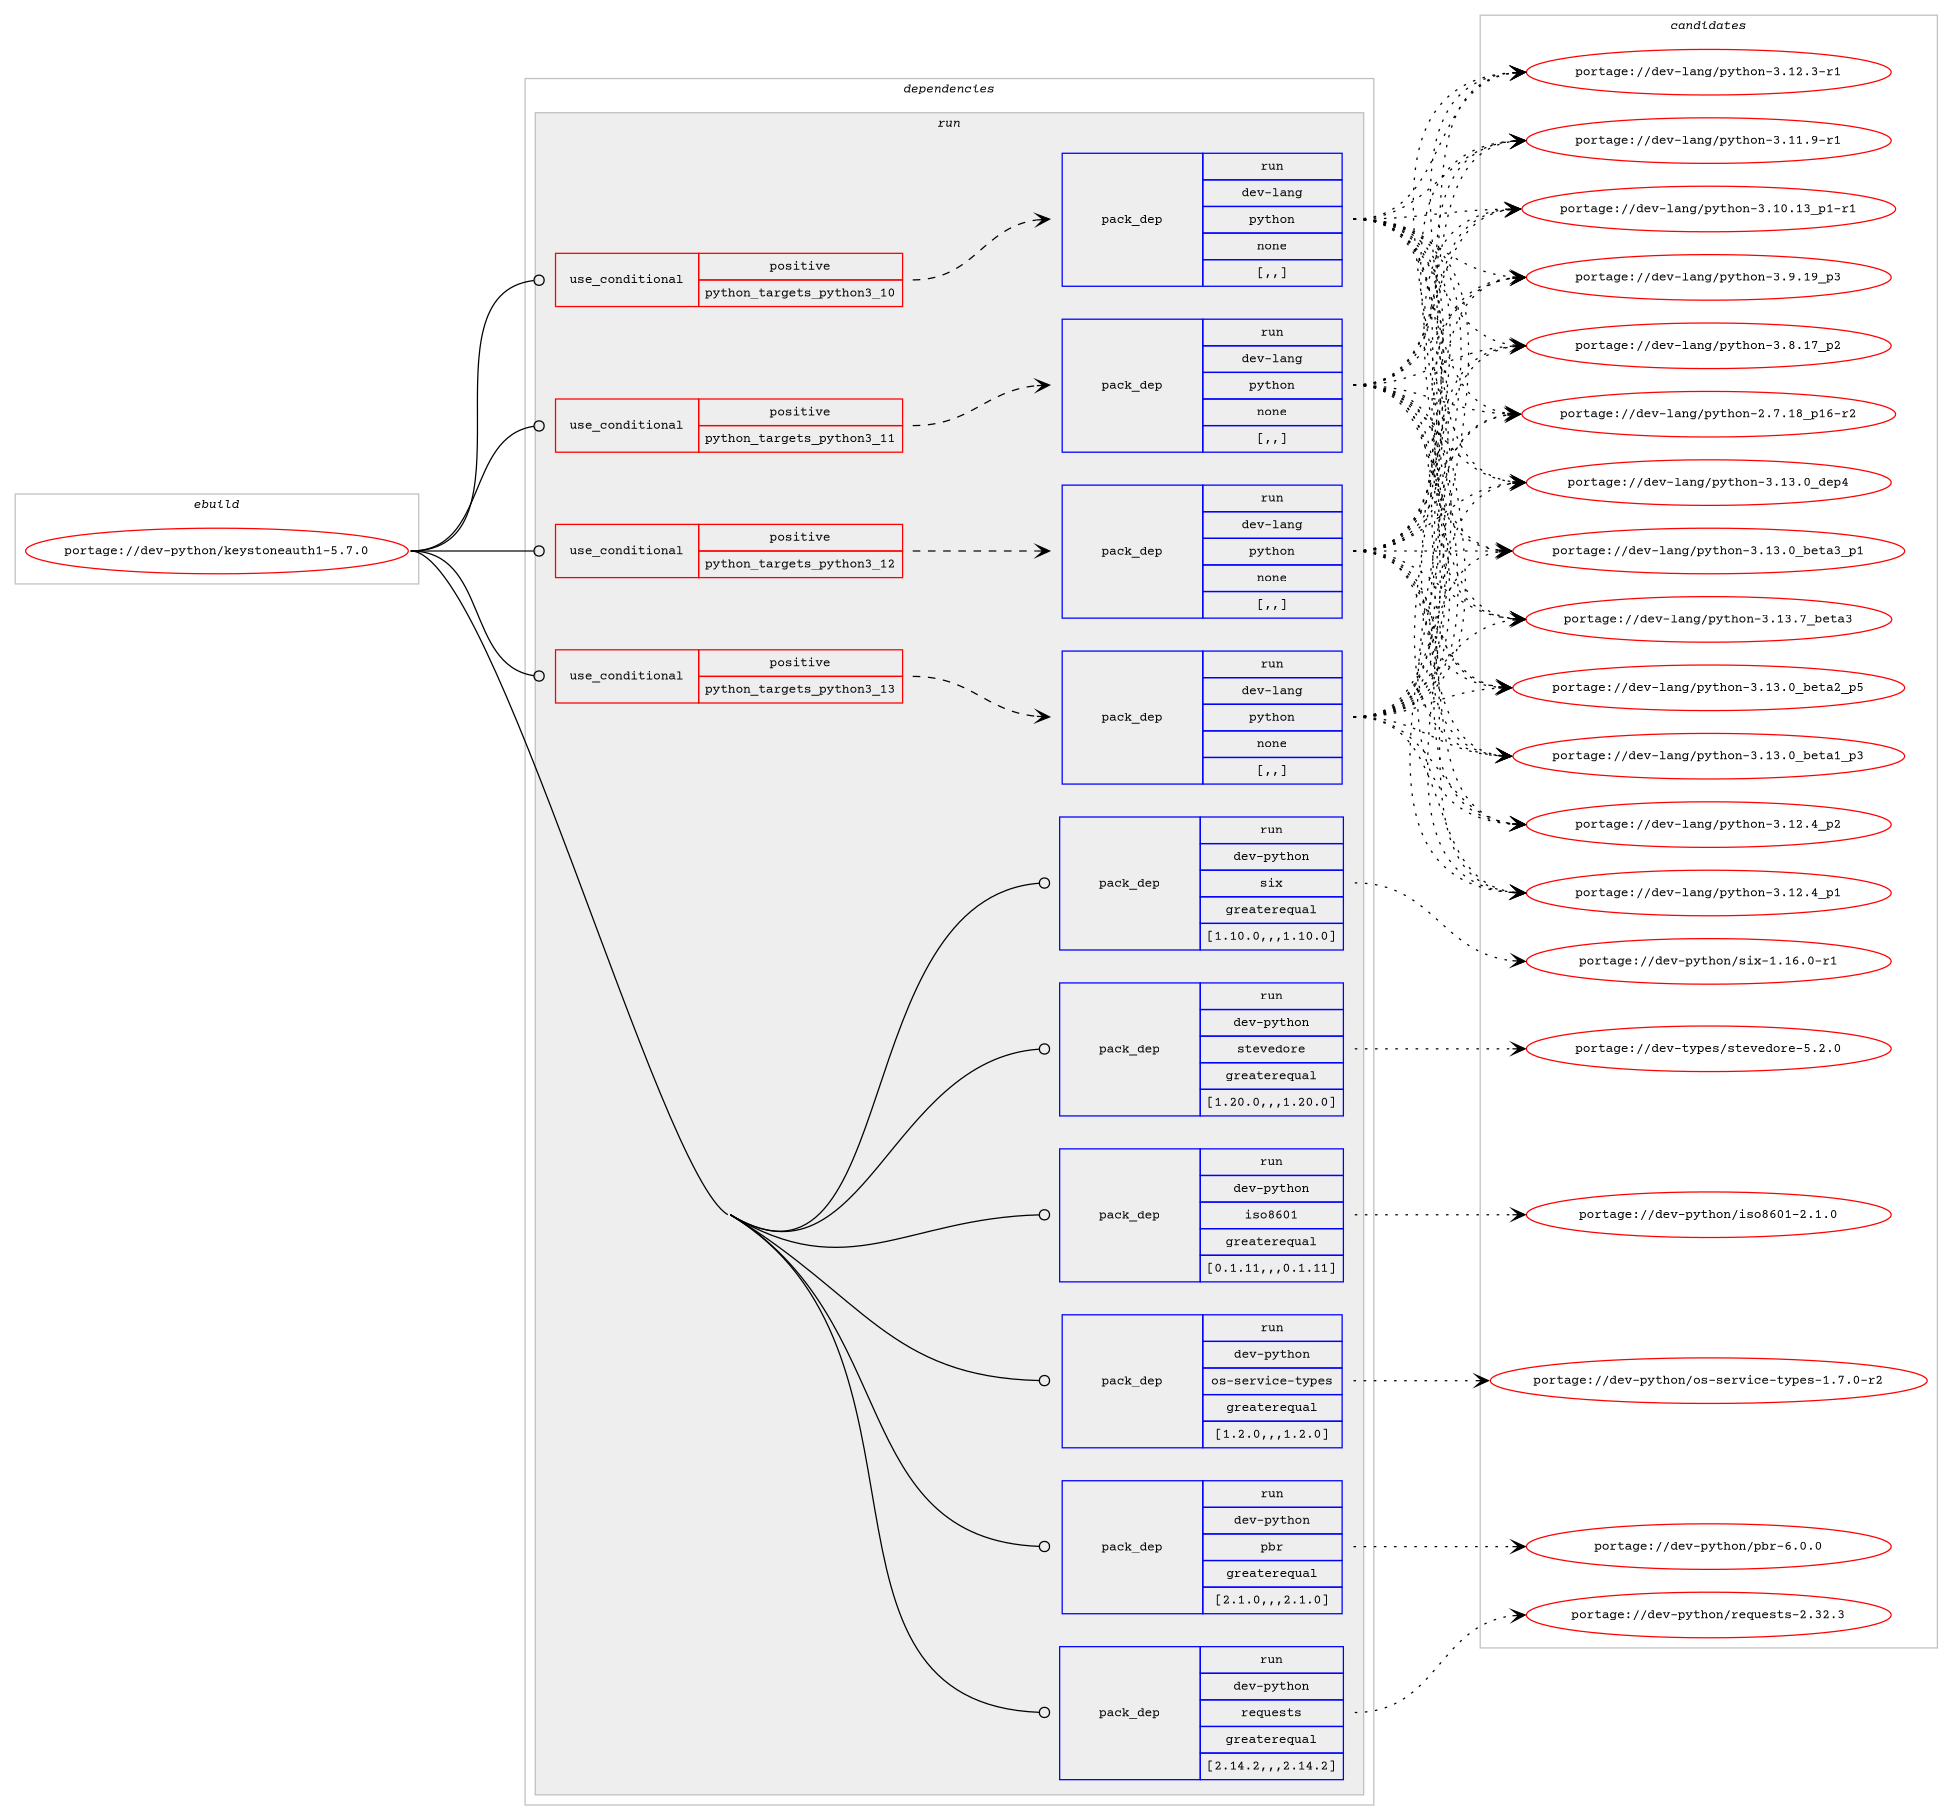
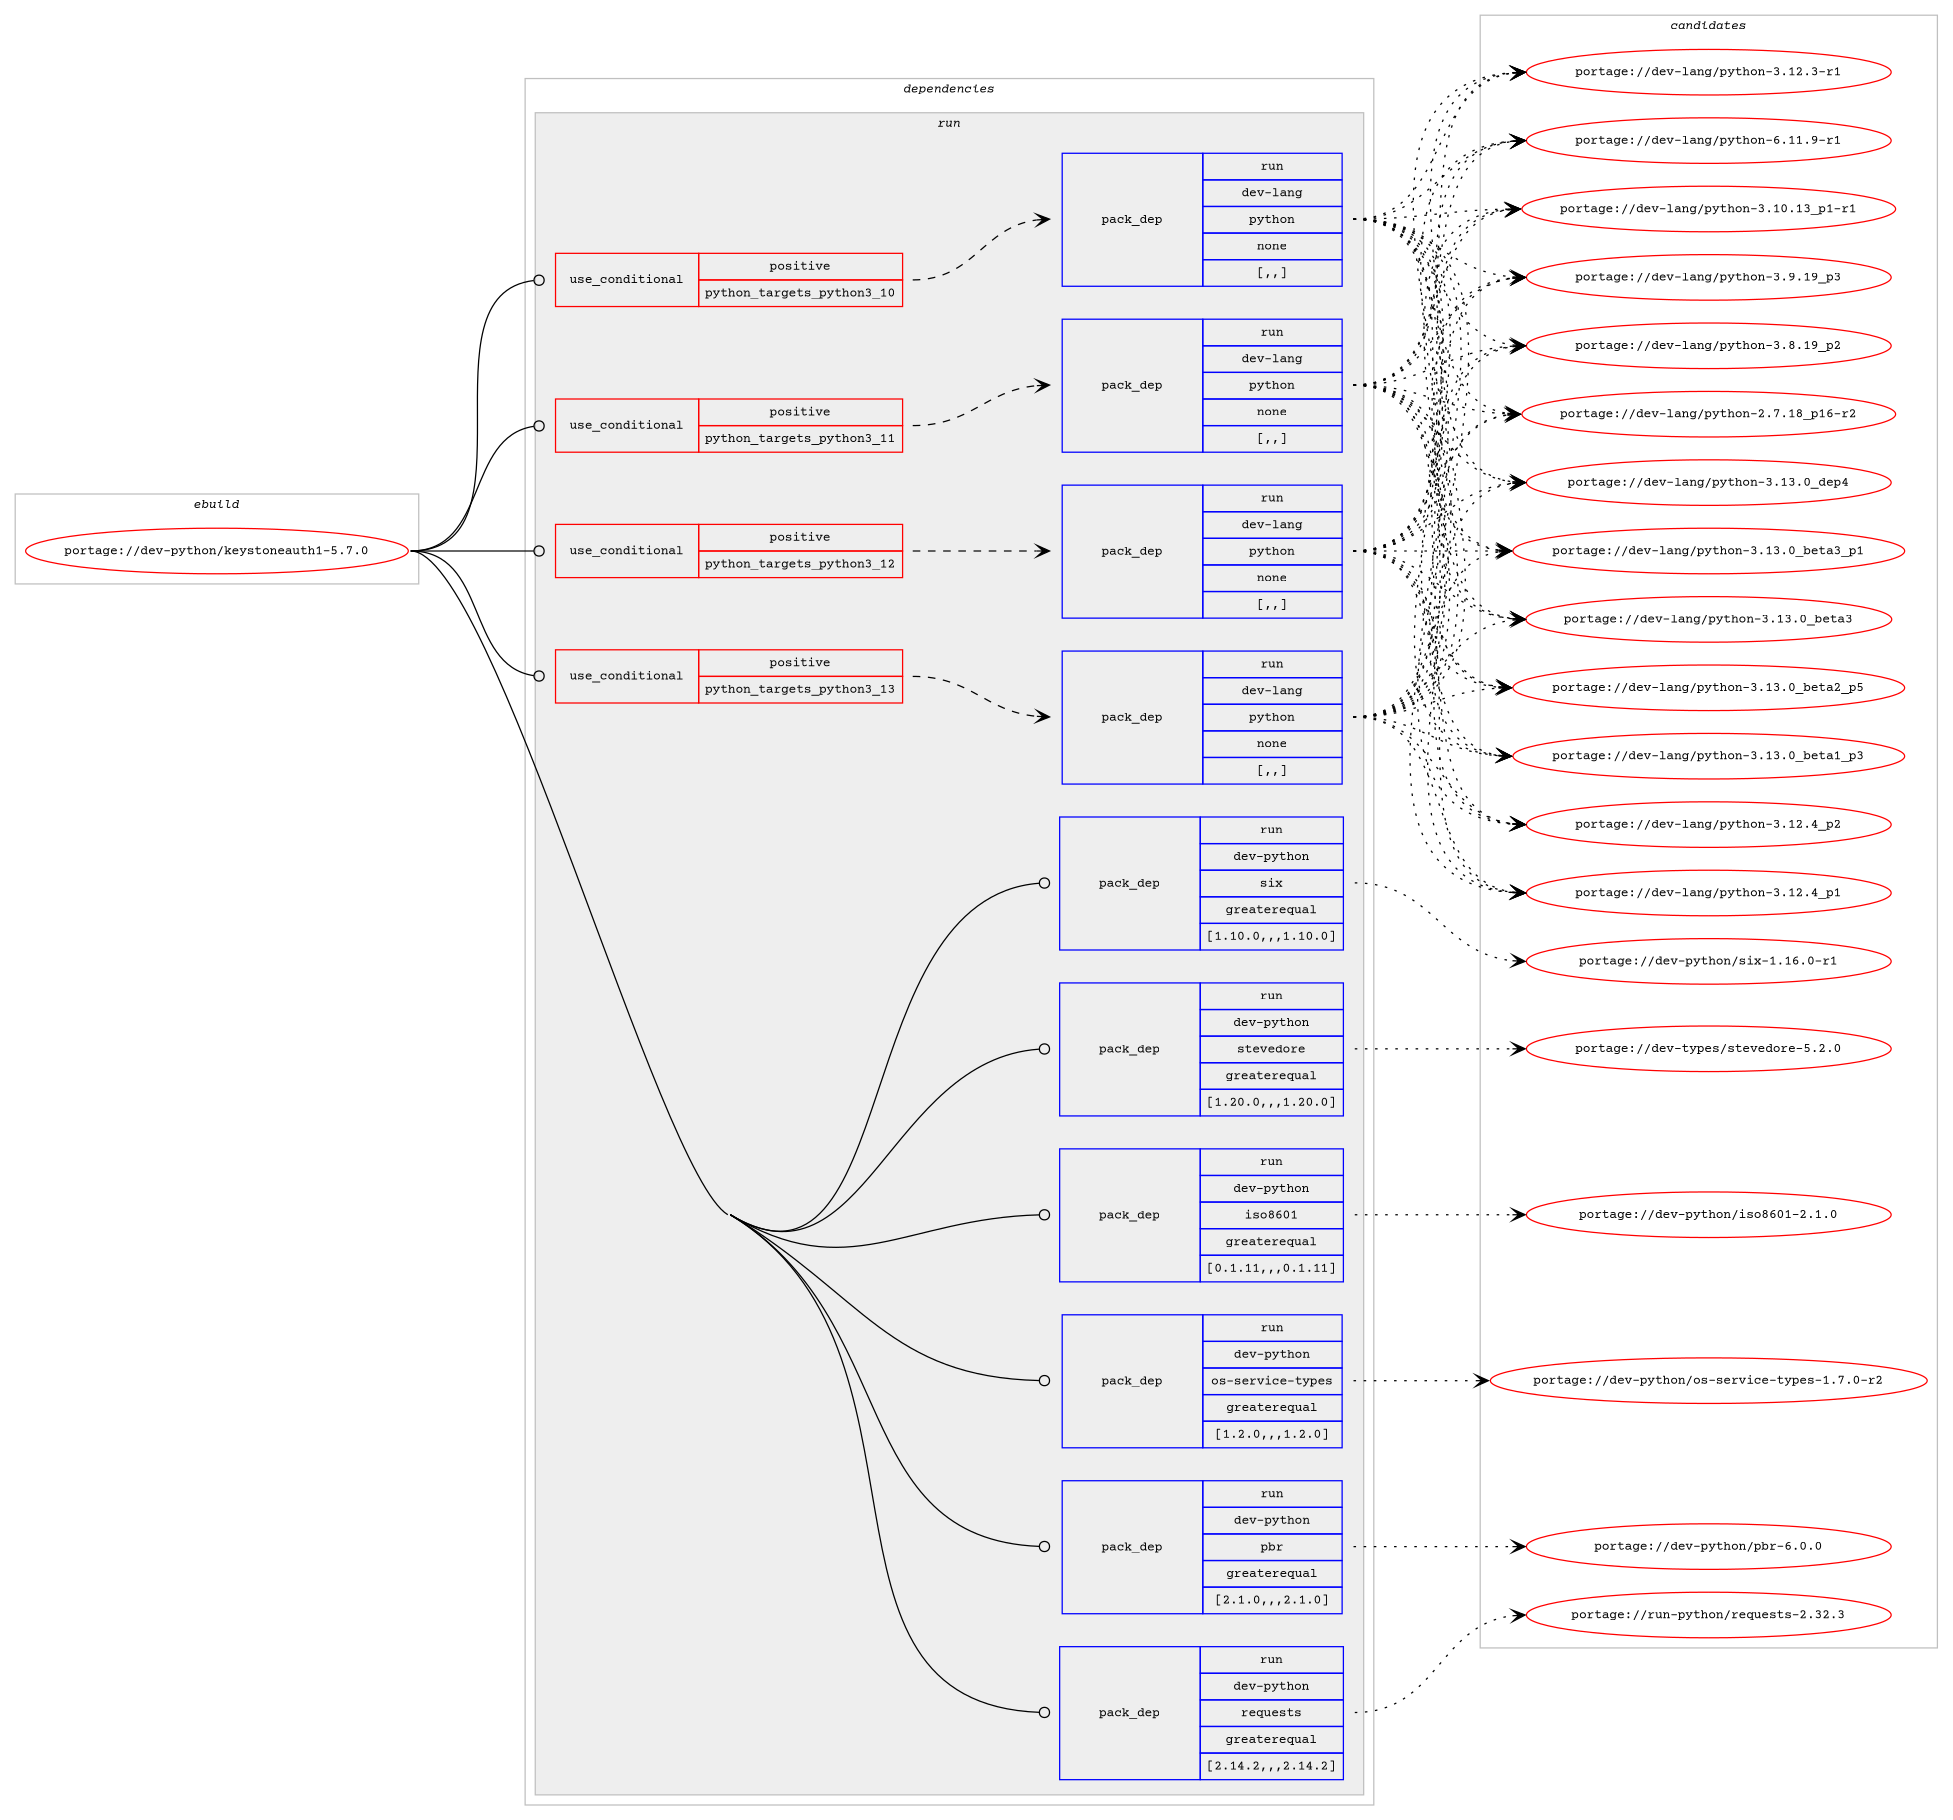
(1709, 141) -> (1709, 141)
(1709, 346) -> (1709, 346)
(1709, 619) -> (1709, 619)
(1709, 1615) -> (1709, 1615)
